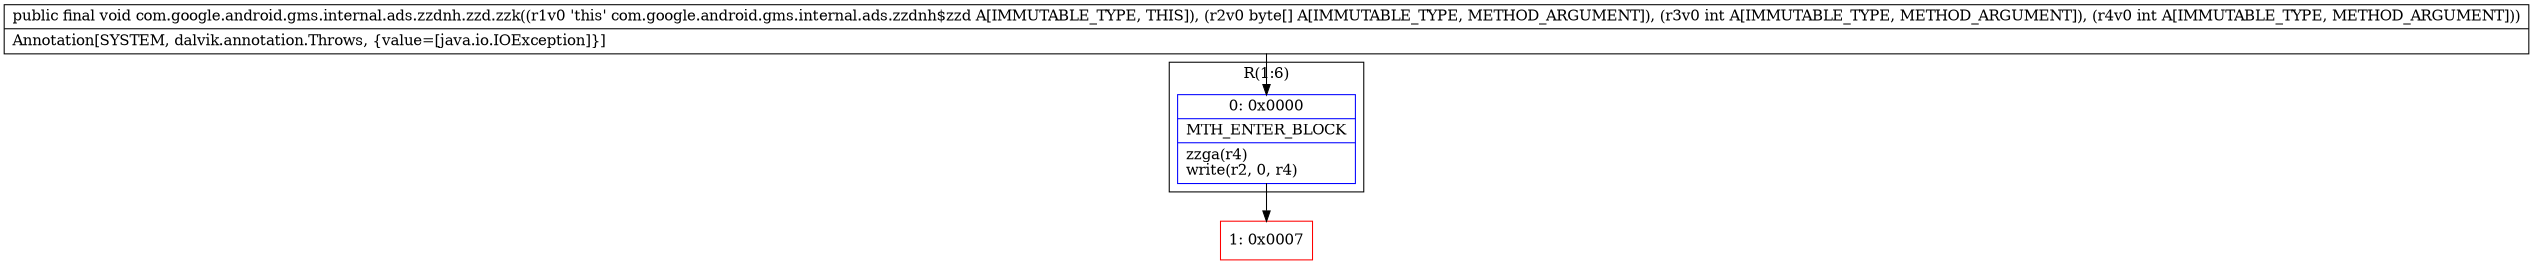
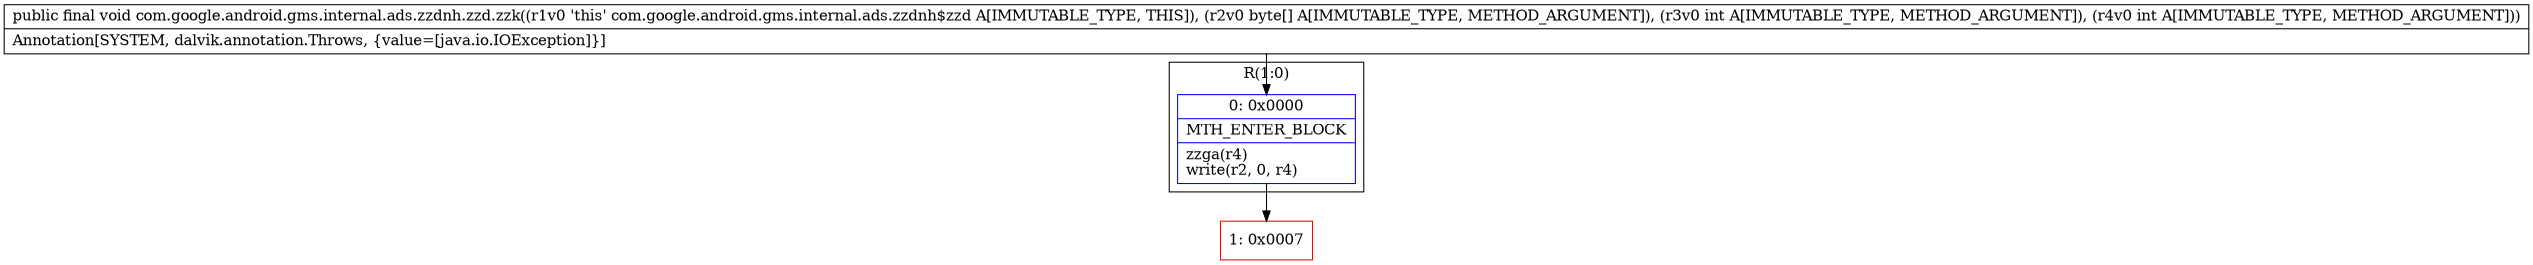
(1267, 74) -> (1267, 74)
